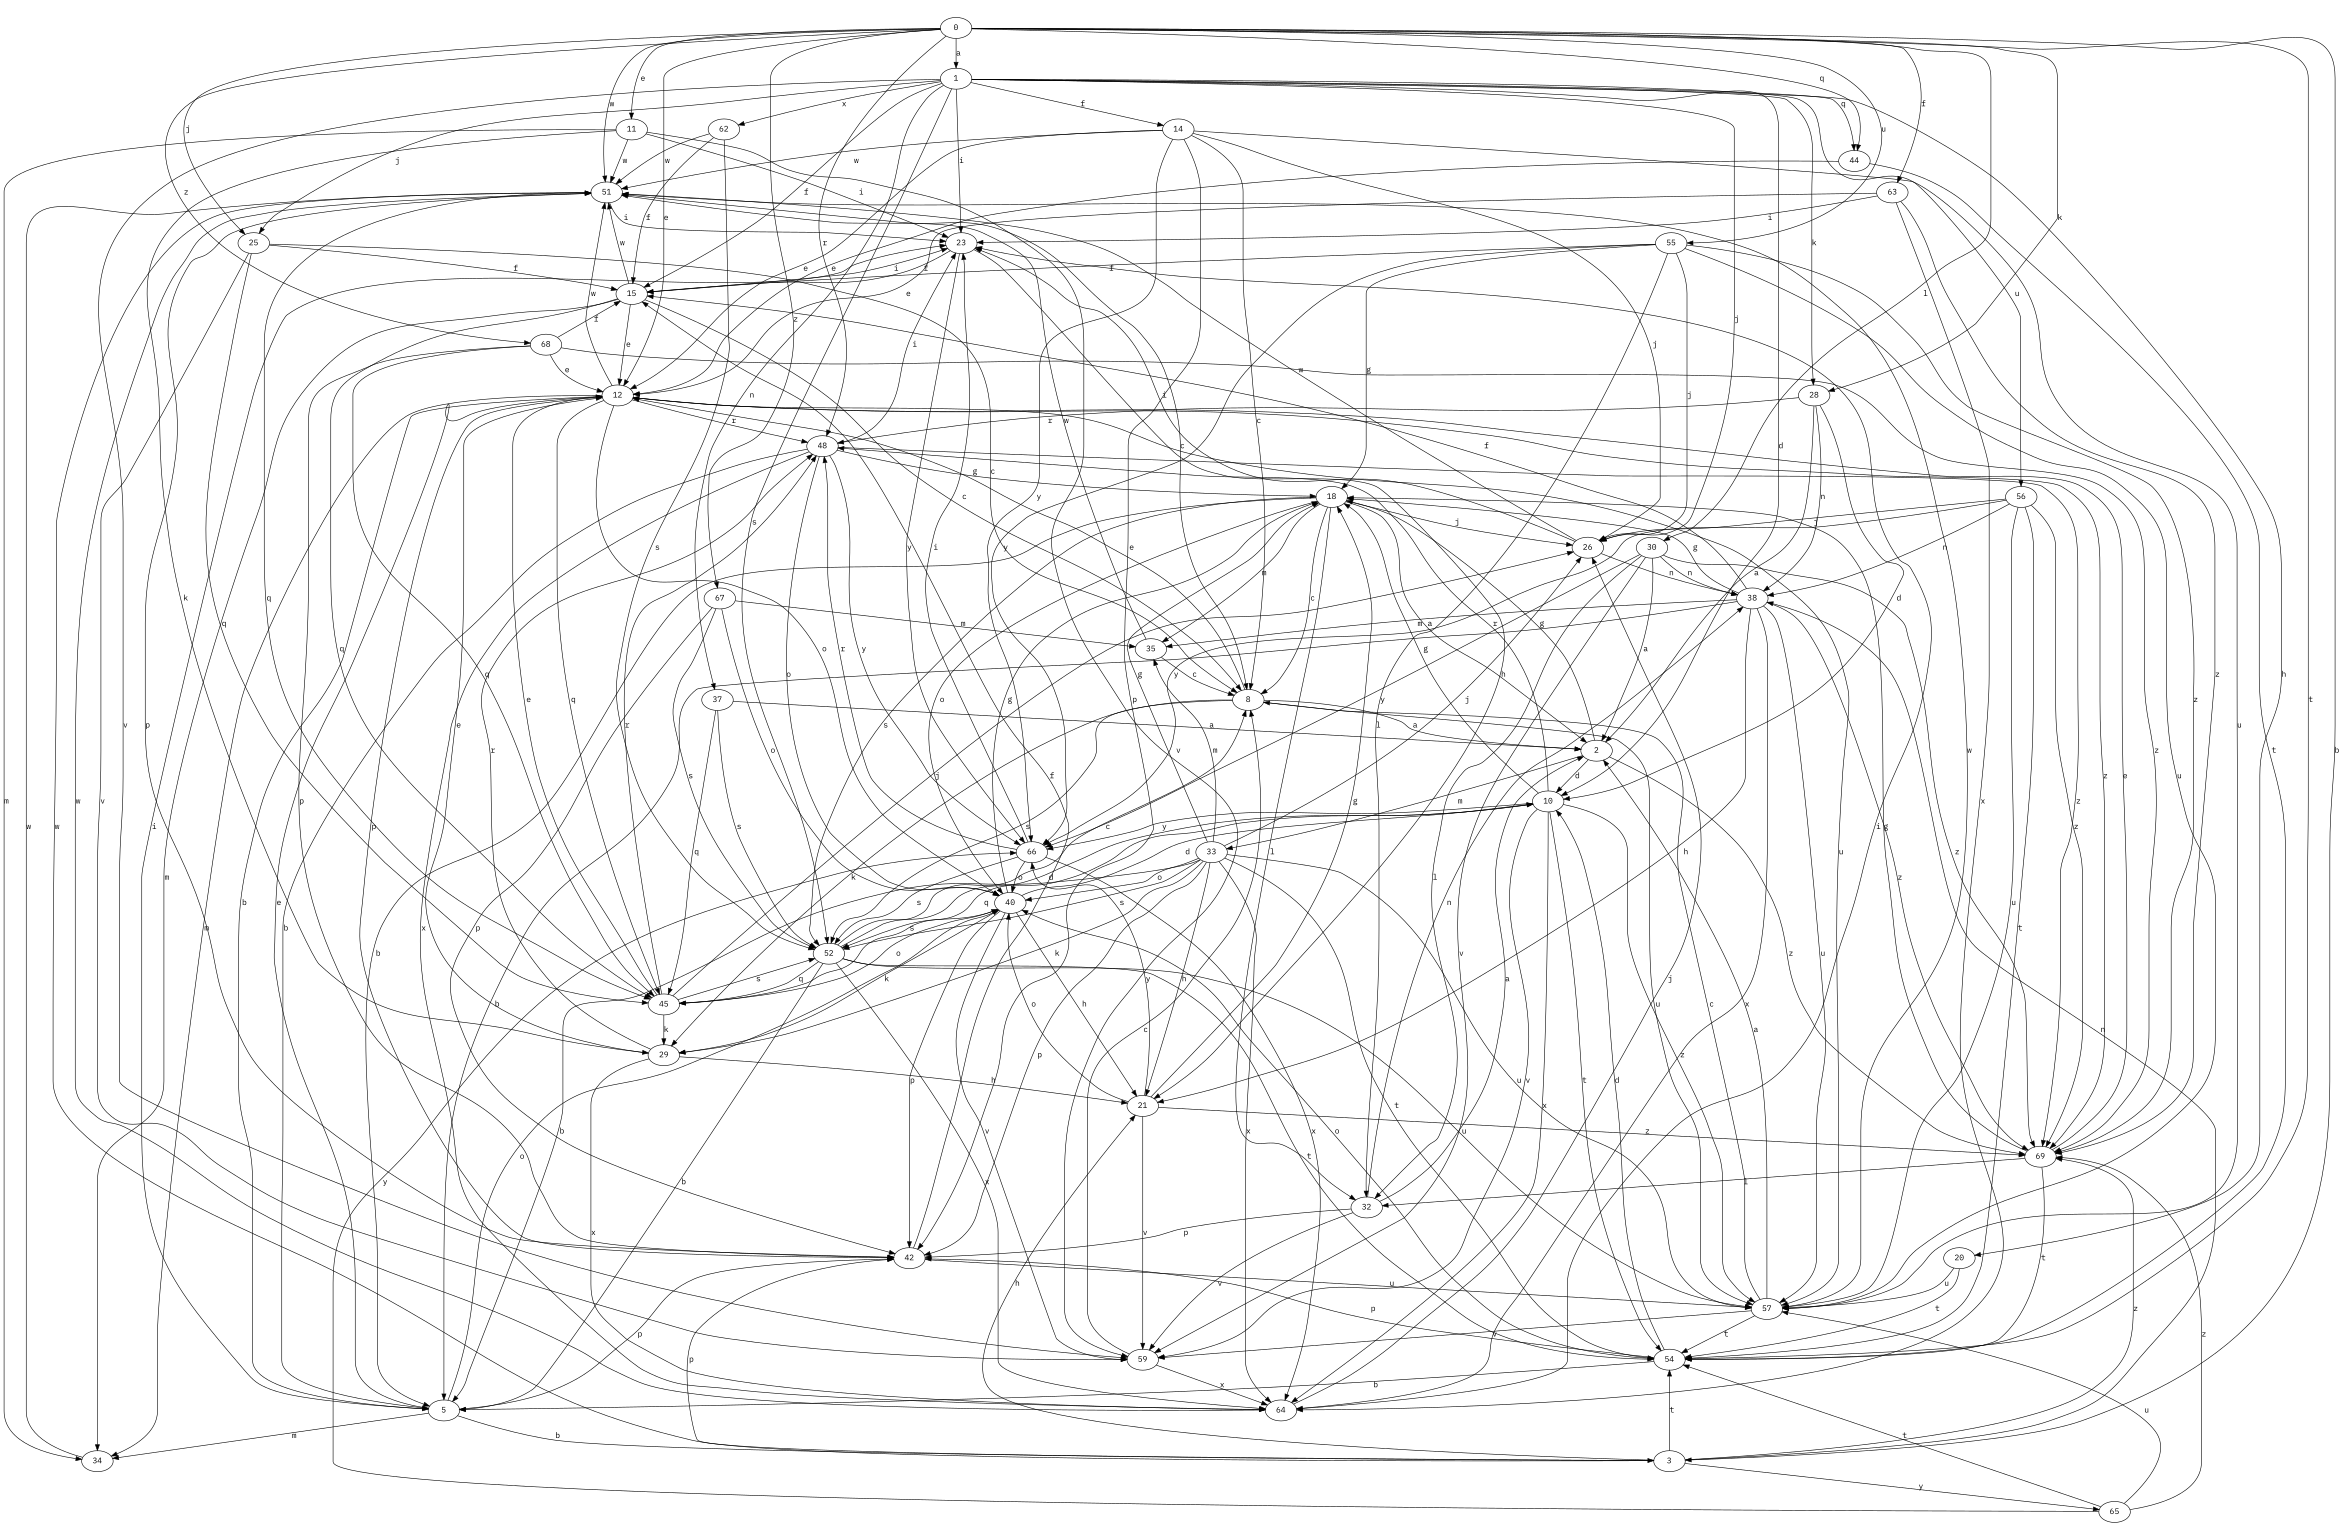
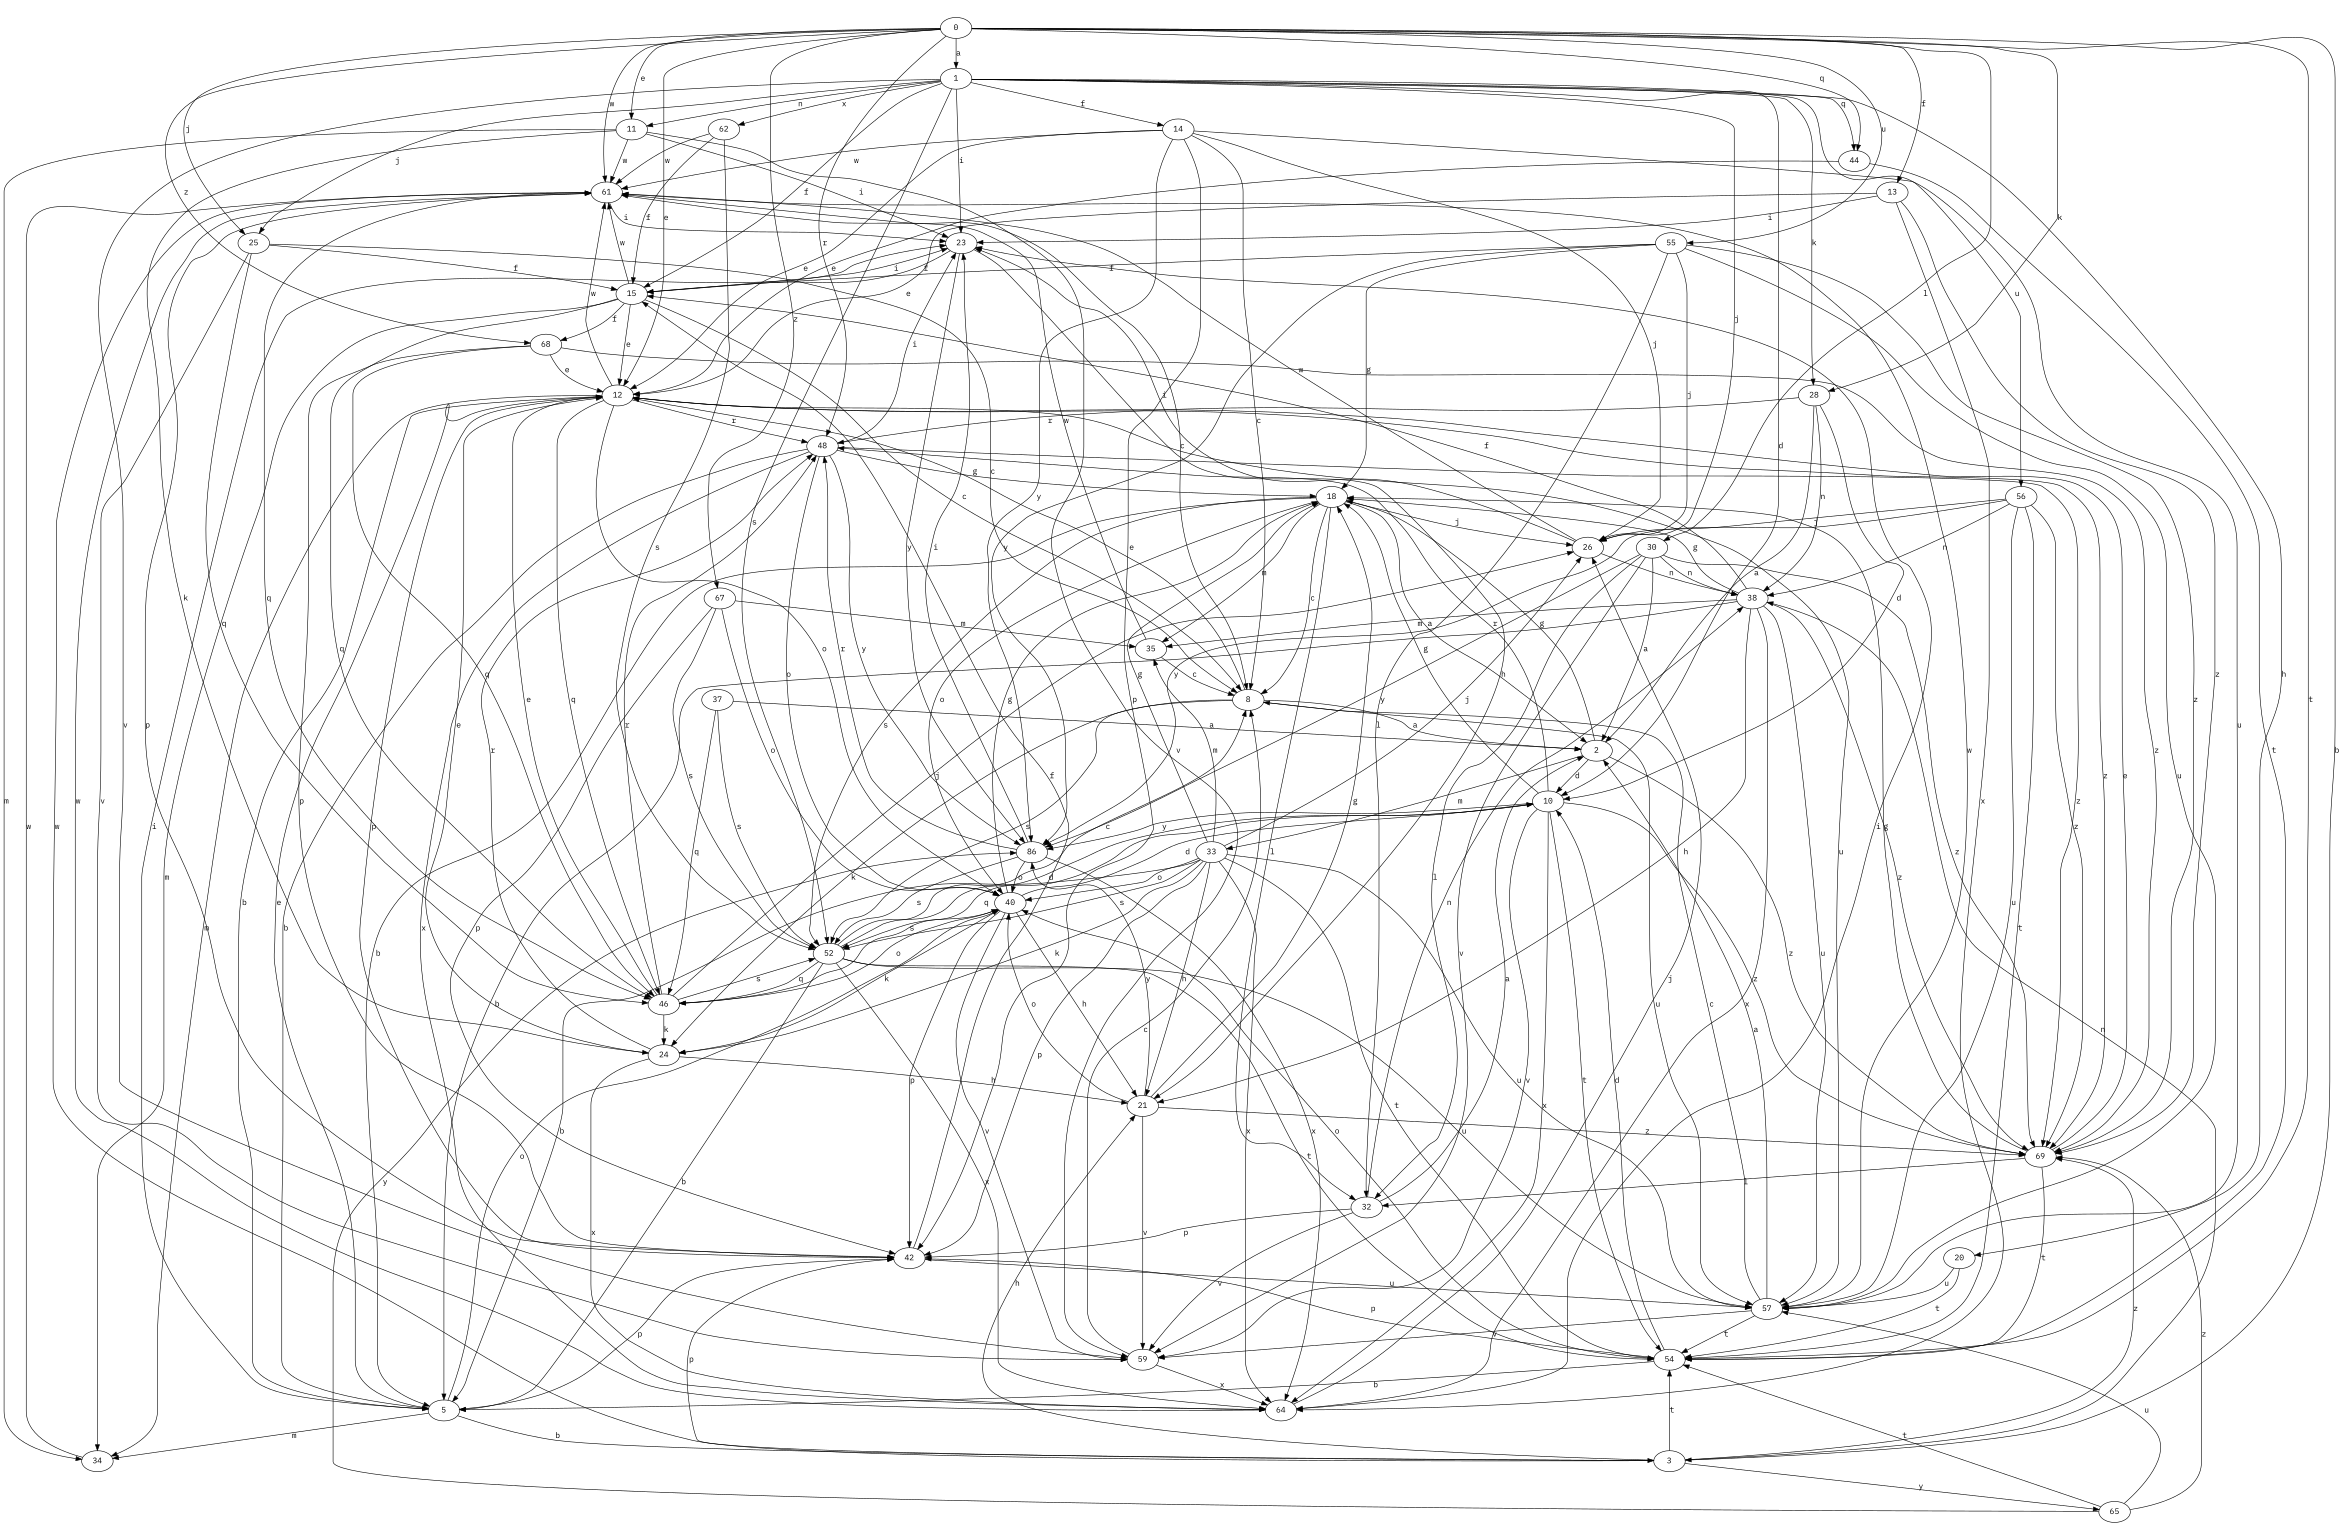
(607, 192) -> (607, 192)
(1892, 192) -> (1892, 192)
(582, 323) -> (598, 326)
(777, 352) -> (796, 100)
(1032, 852) -> (1032, 852)
(664, 1004) -> (664, 1004)
(1668, 1039) -> (1766, 1014)
(664, 1055) -> (664, 1055)
